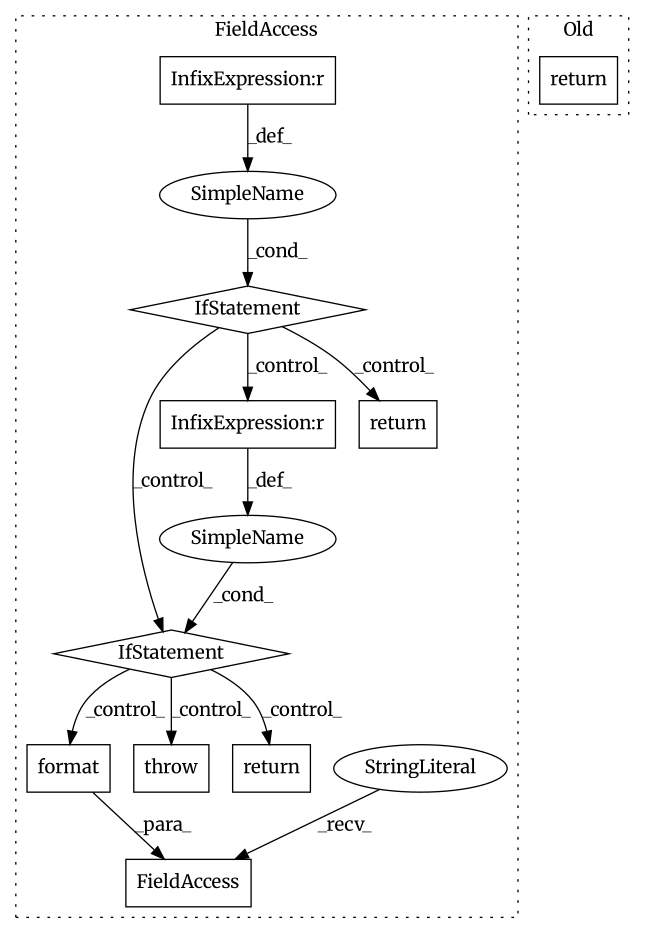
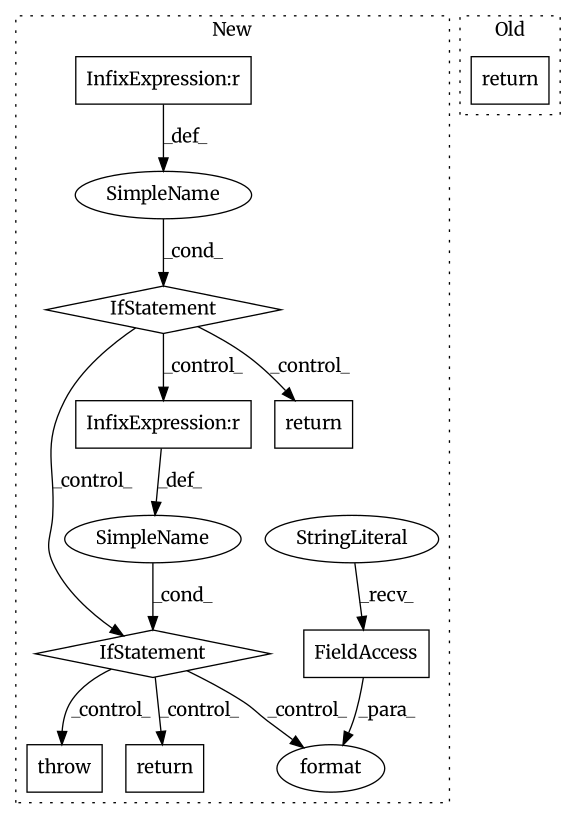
(267, 31) -> (233, 31)
(69, 768) -> (331, 768)
(124, 821) -> (358, 706)
